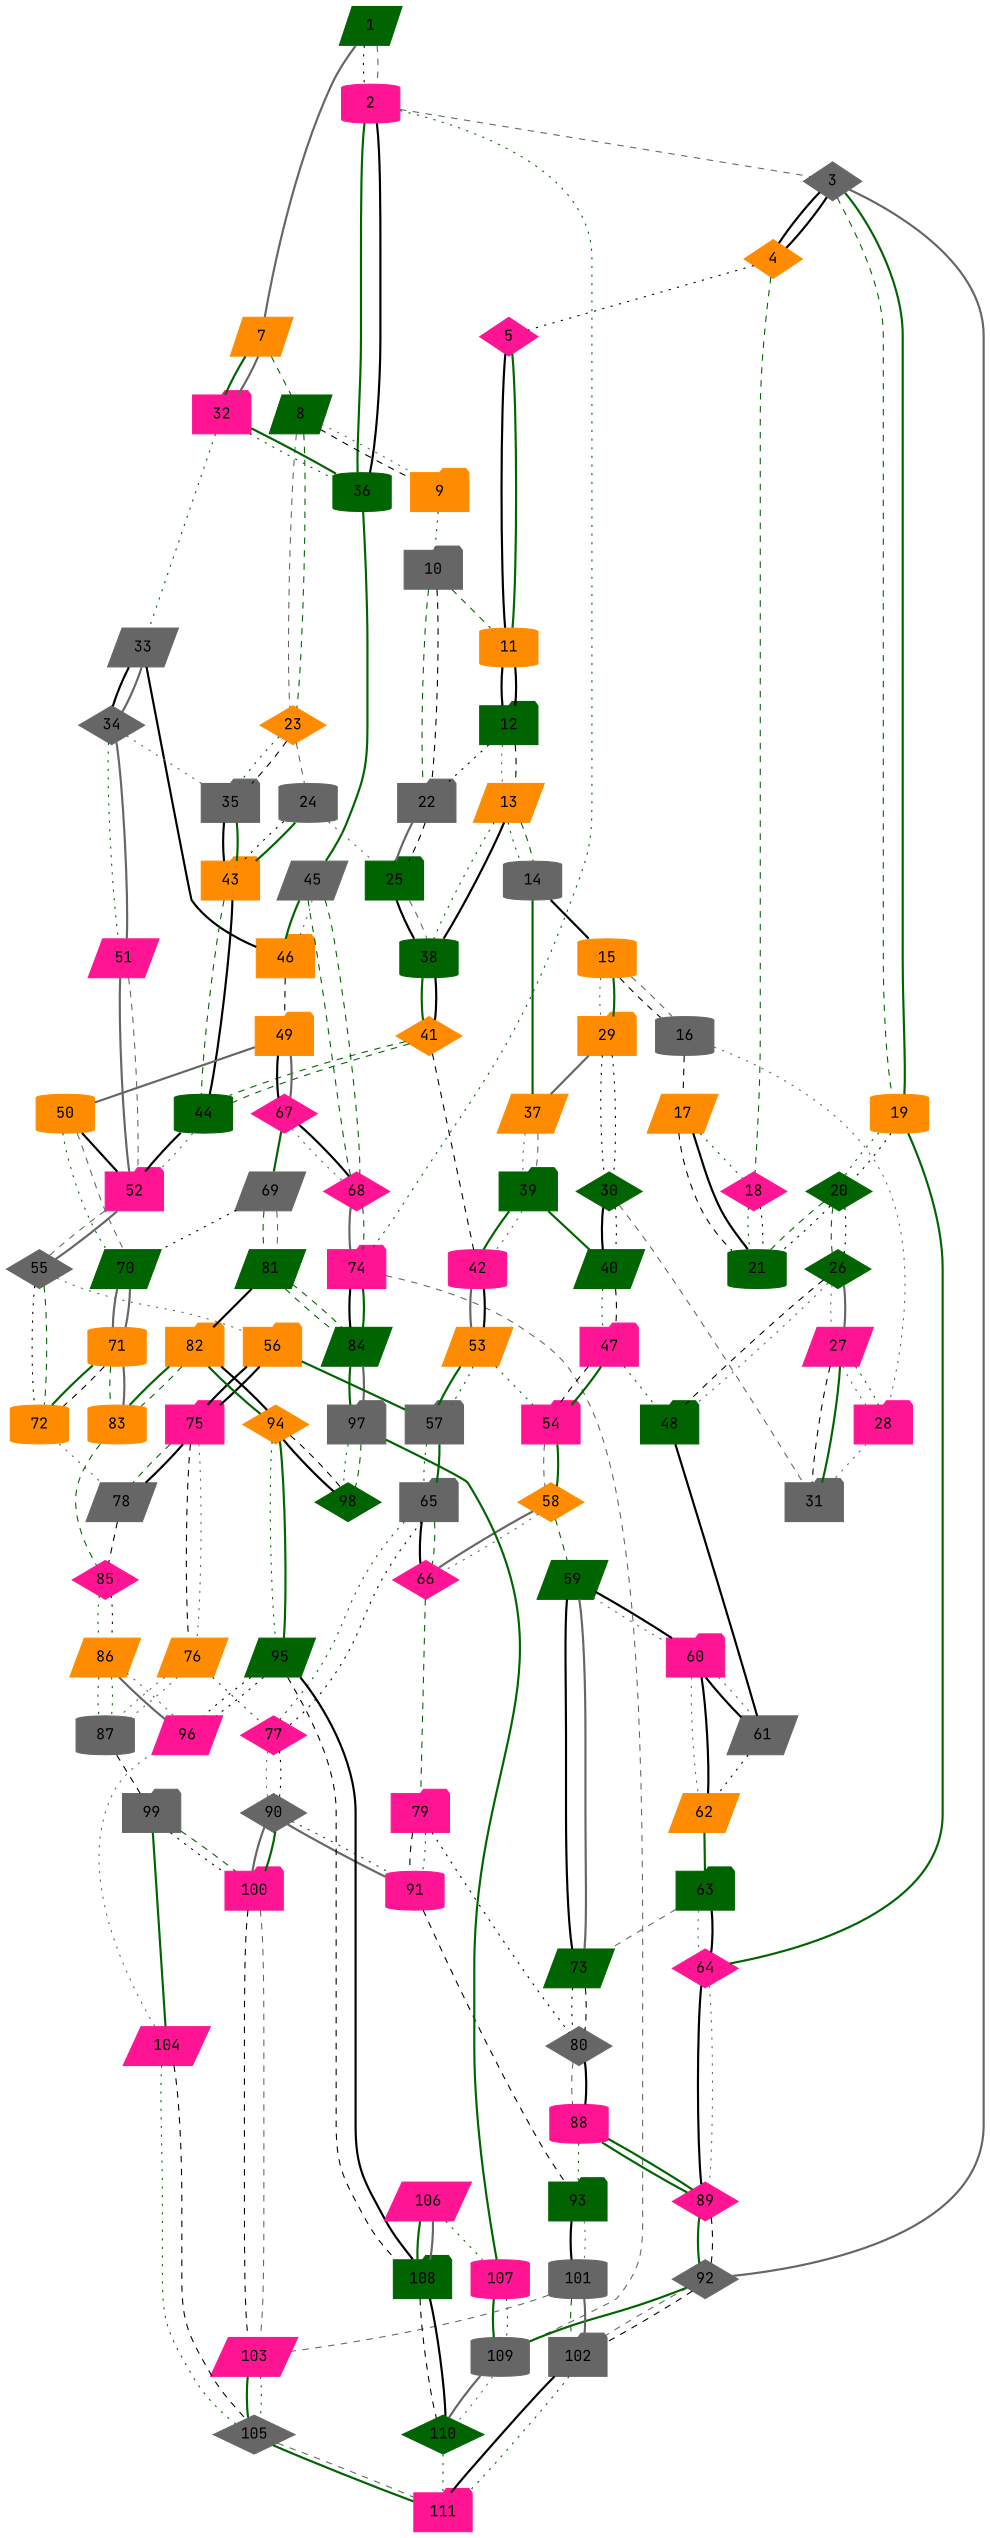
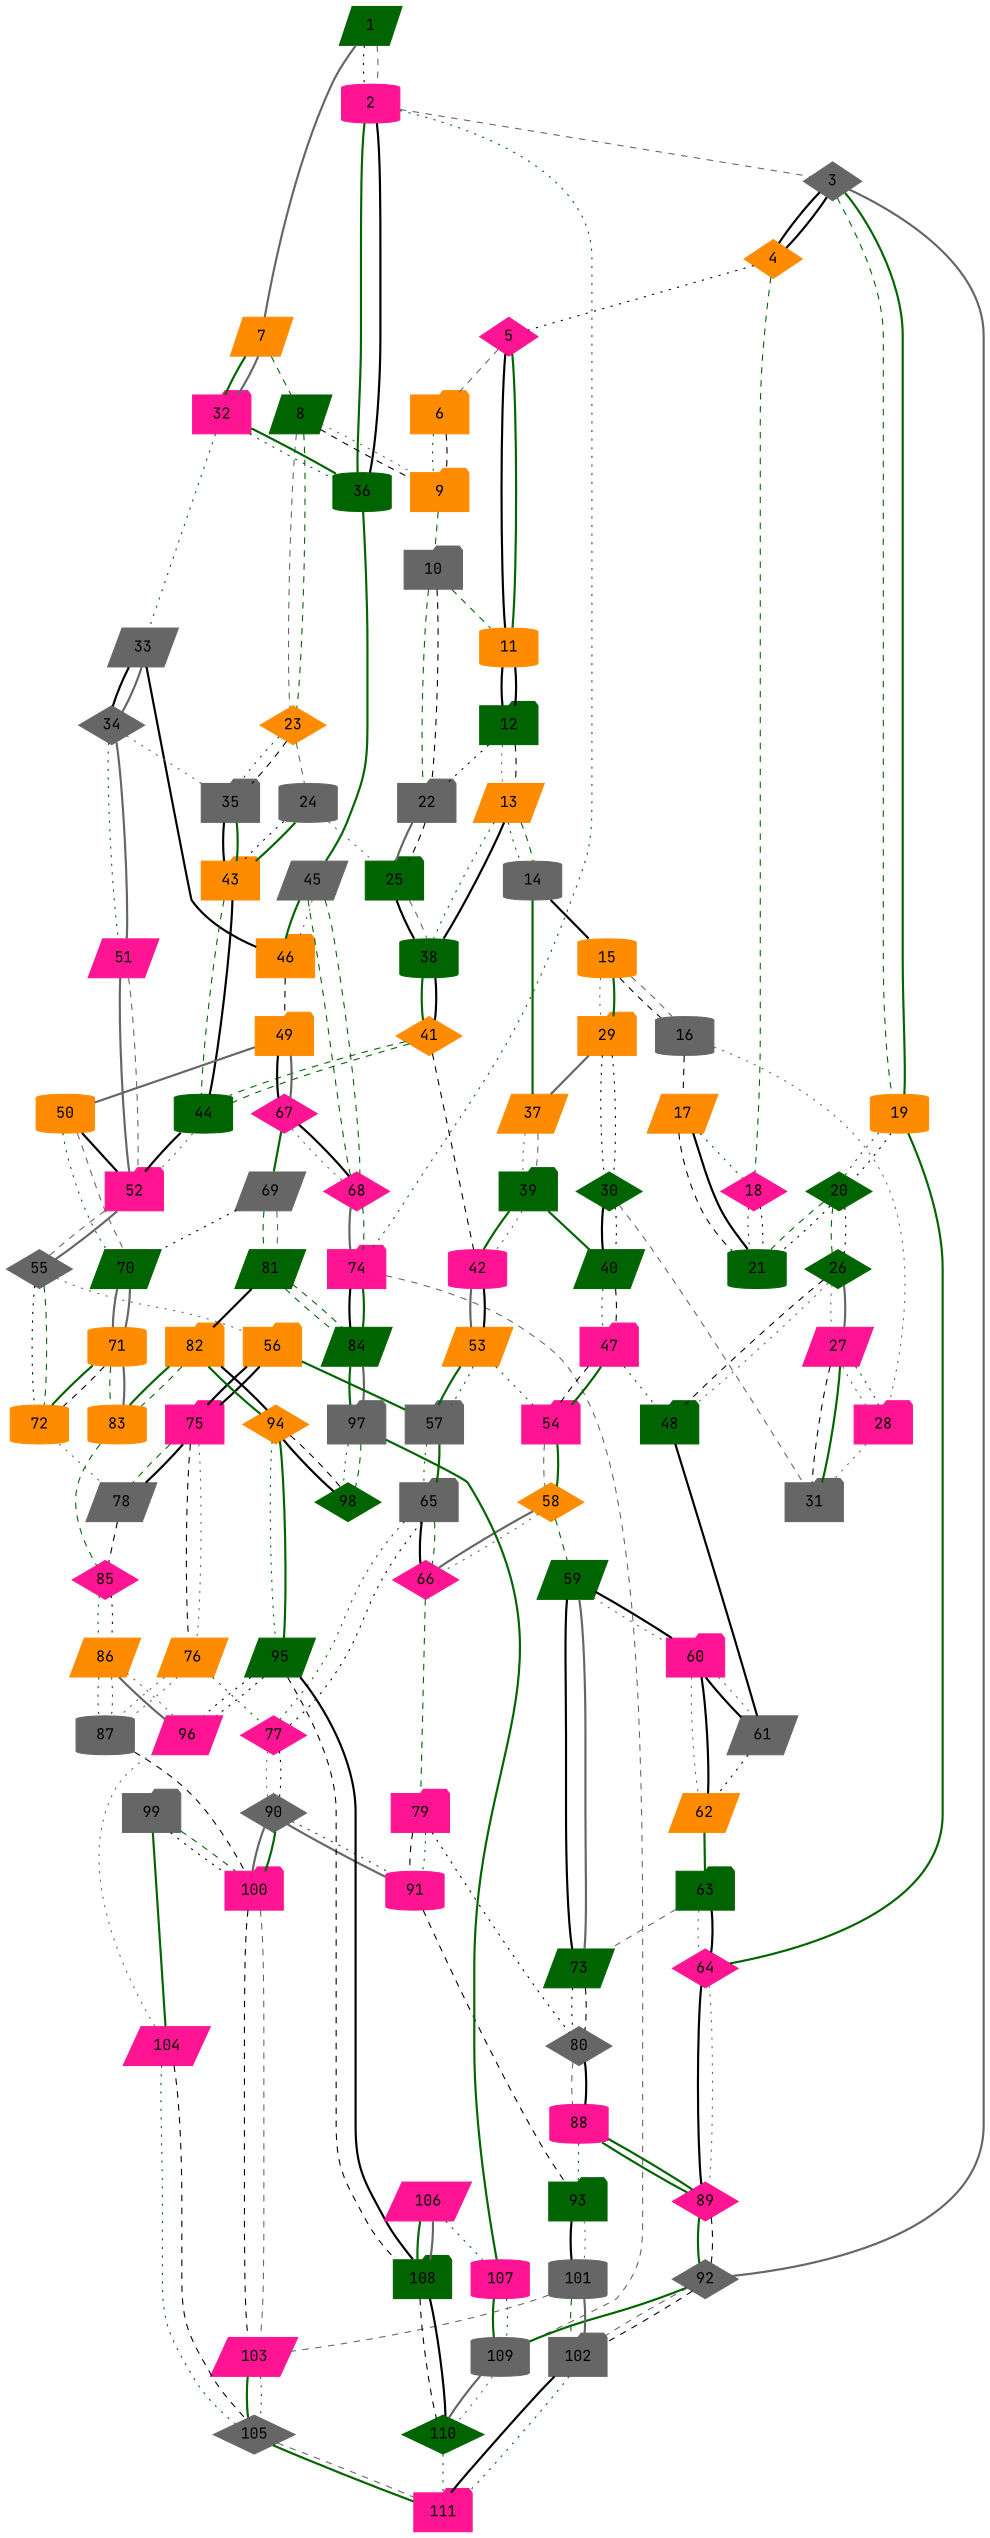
none -> (440, 414)
(437, 531) -> (437, 531)
(131, 1779) -> (199, 1803)
